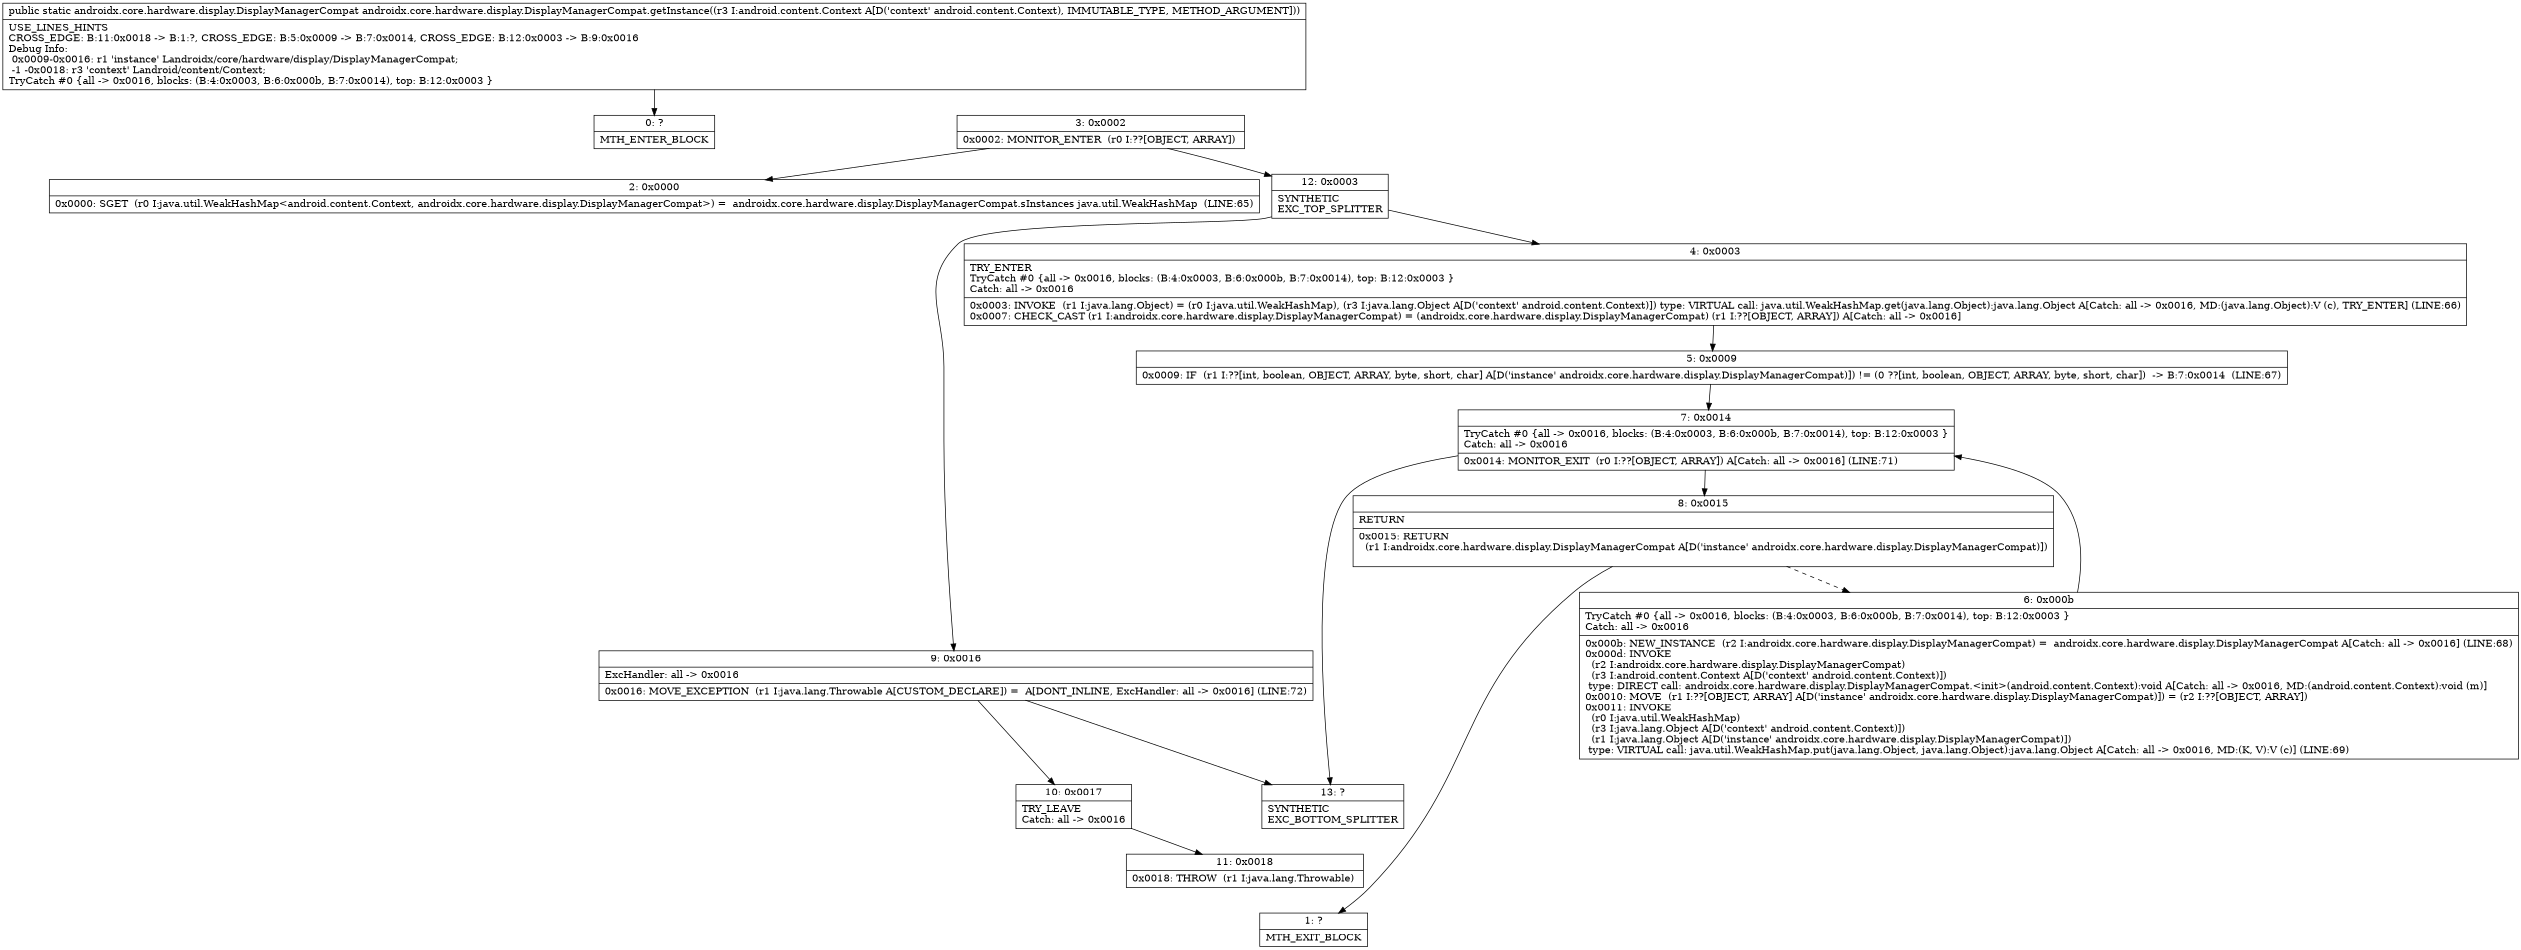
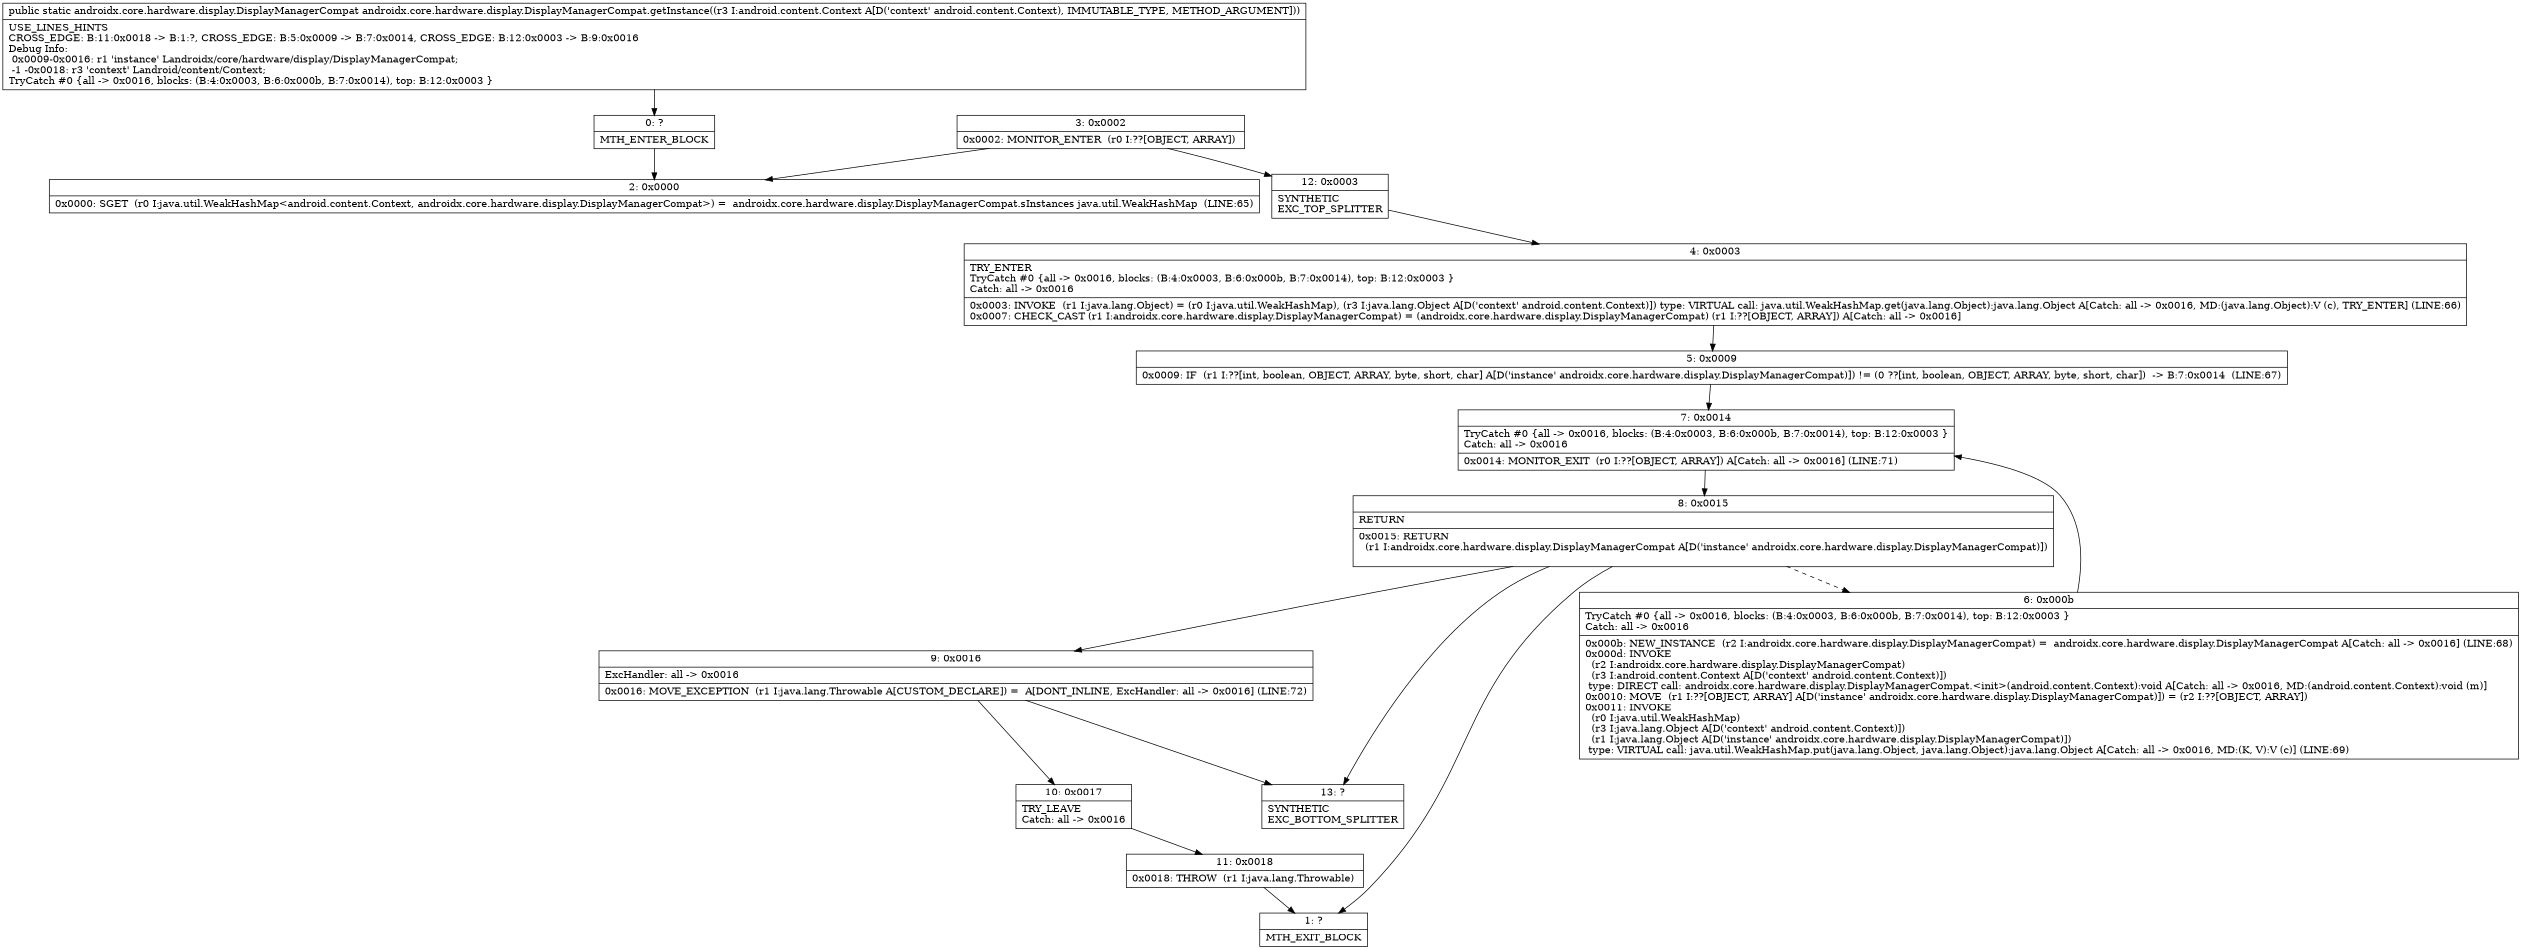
none -> (654, 161)
(937, 283) -> (1297, 607)
(1325, 575) -> (1431, 655)
none -> (1276, 898)
